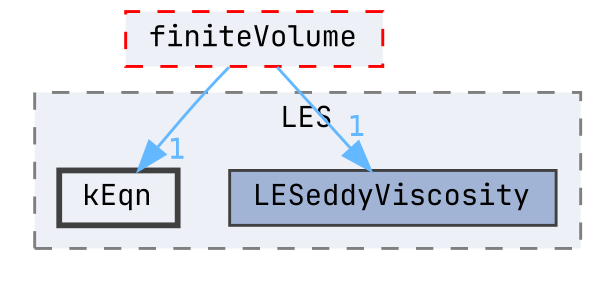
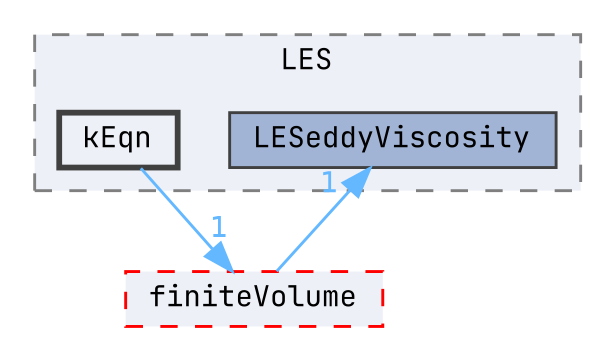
(189, 110) -> (177, 209)
